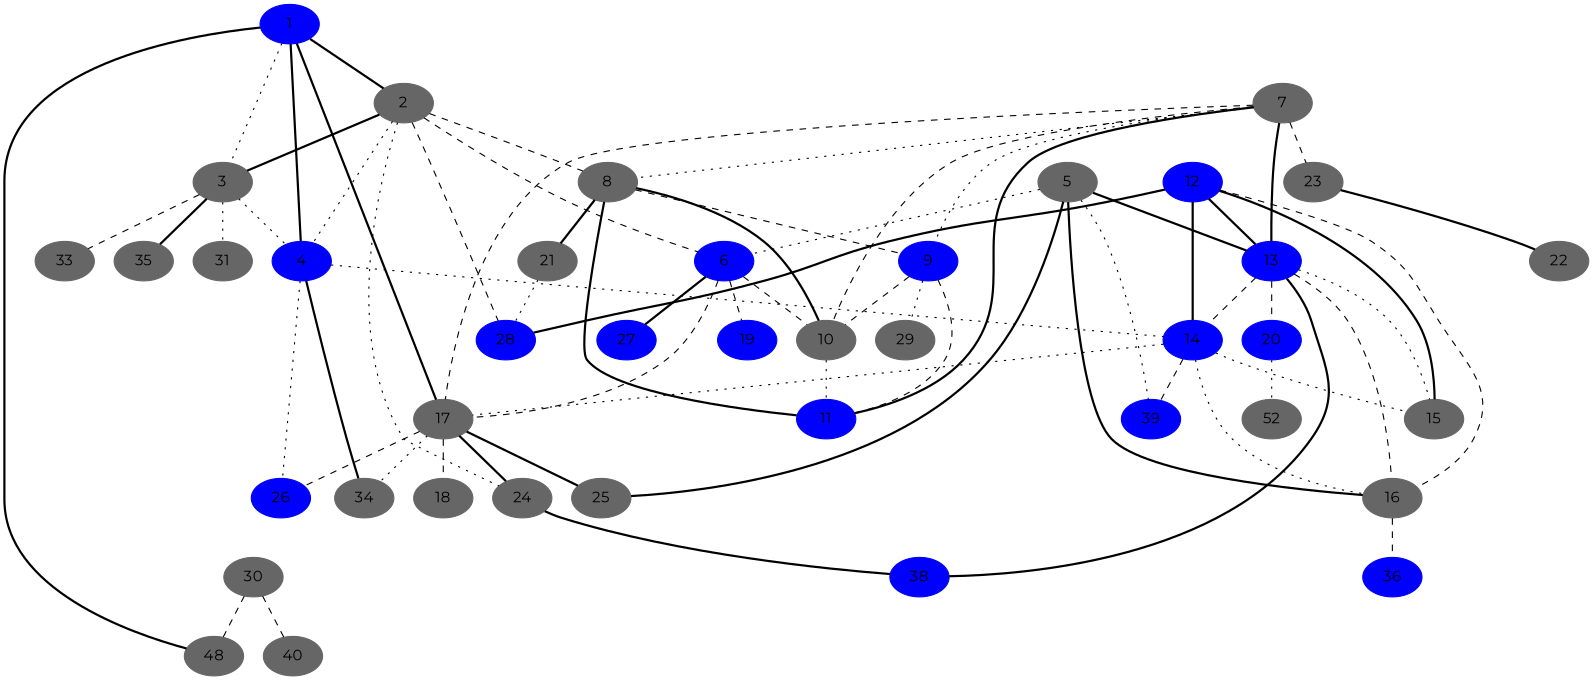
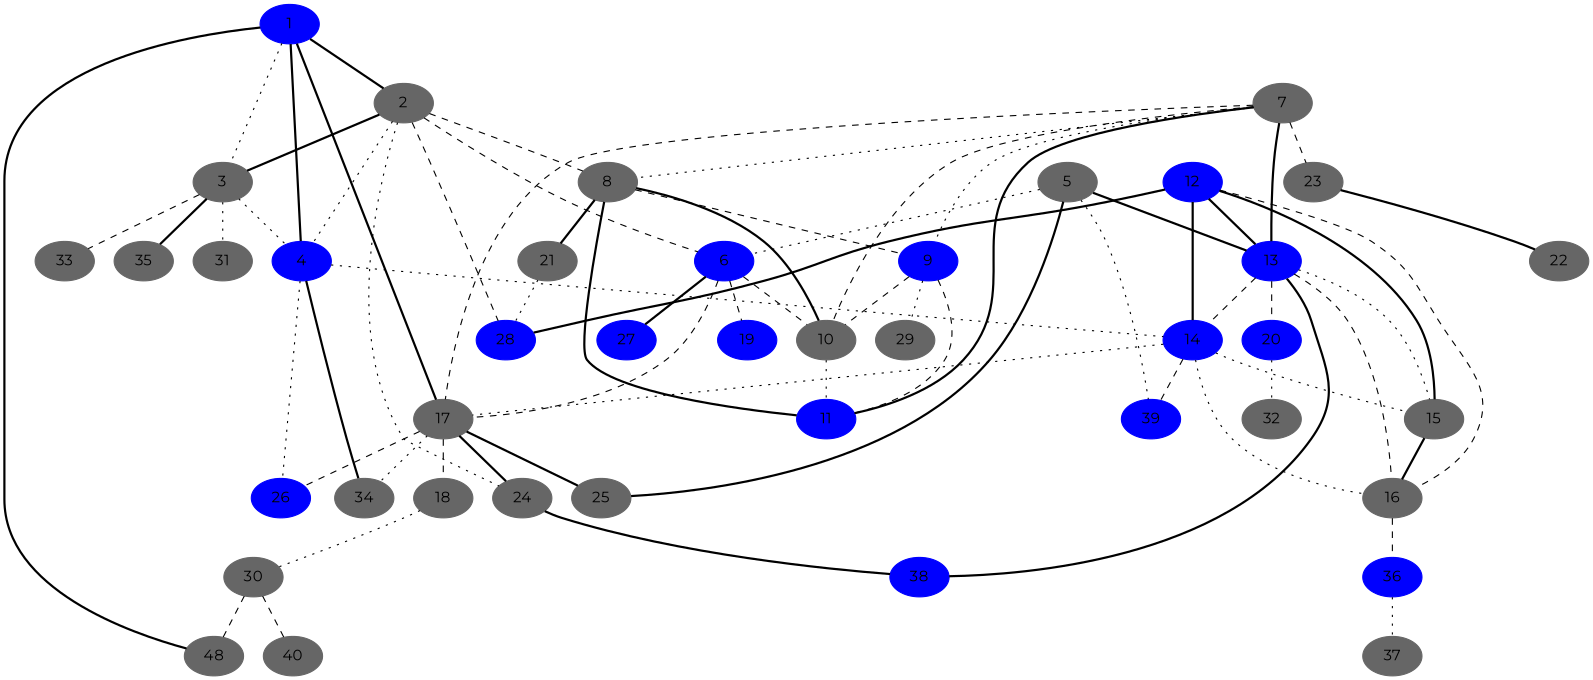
(1272, 419) -> (1272, 419)
(1119, 444) -> (1413, 459)
none -> (350, 540)
none -> (1392, 656)
